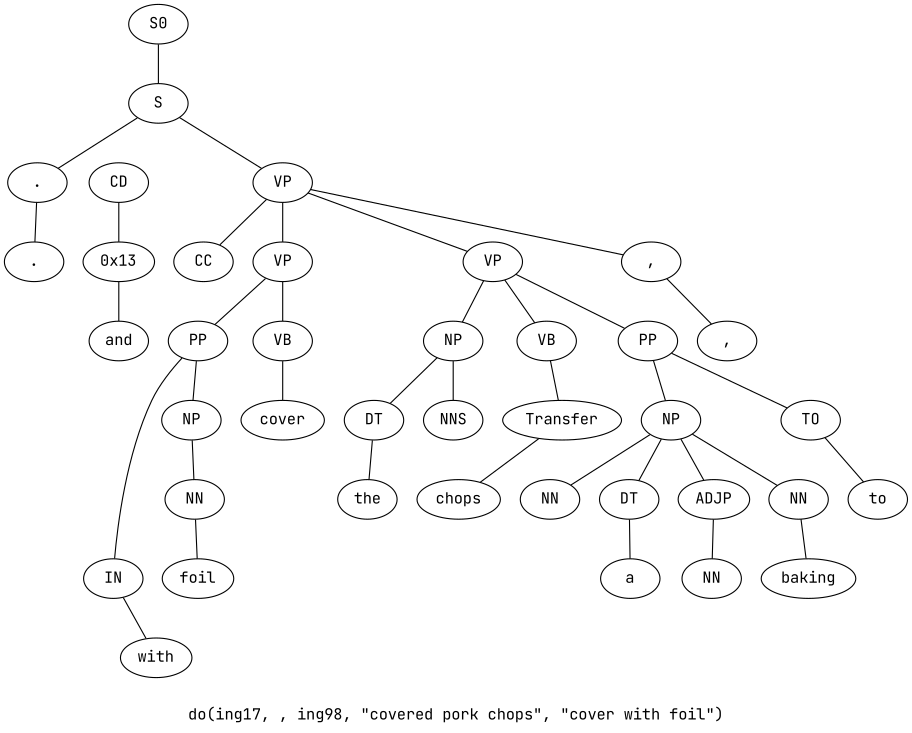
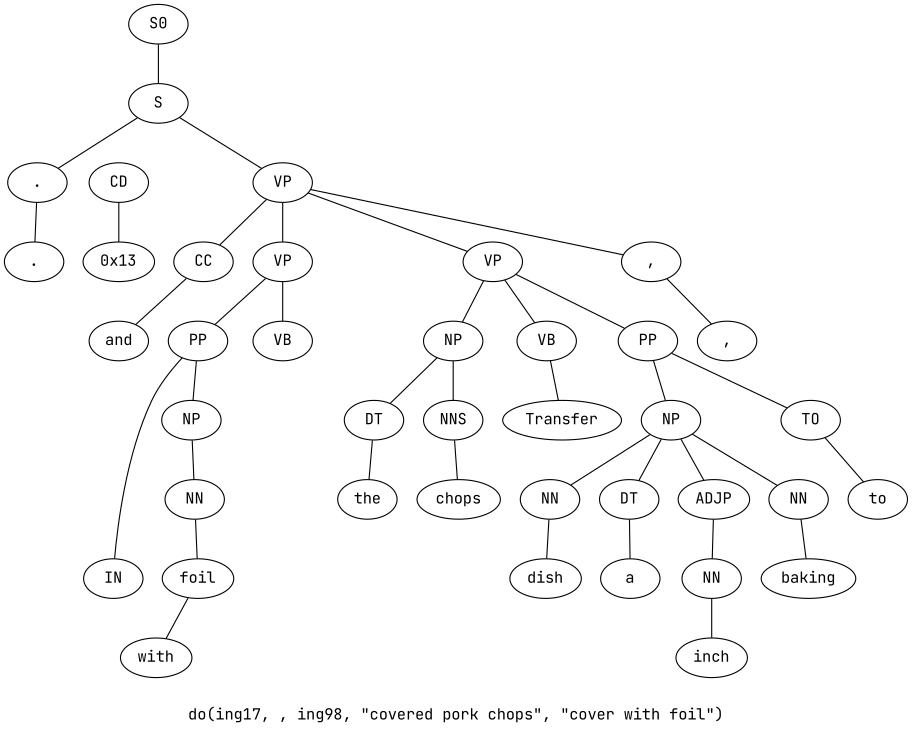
(119, 302) -> (161, 302)
(283, 420) -> none
(509, 460) -> (456, 460)
none -> (546, 579)
(135, 618) -> (177, 618)
none -> (712, 658)
